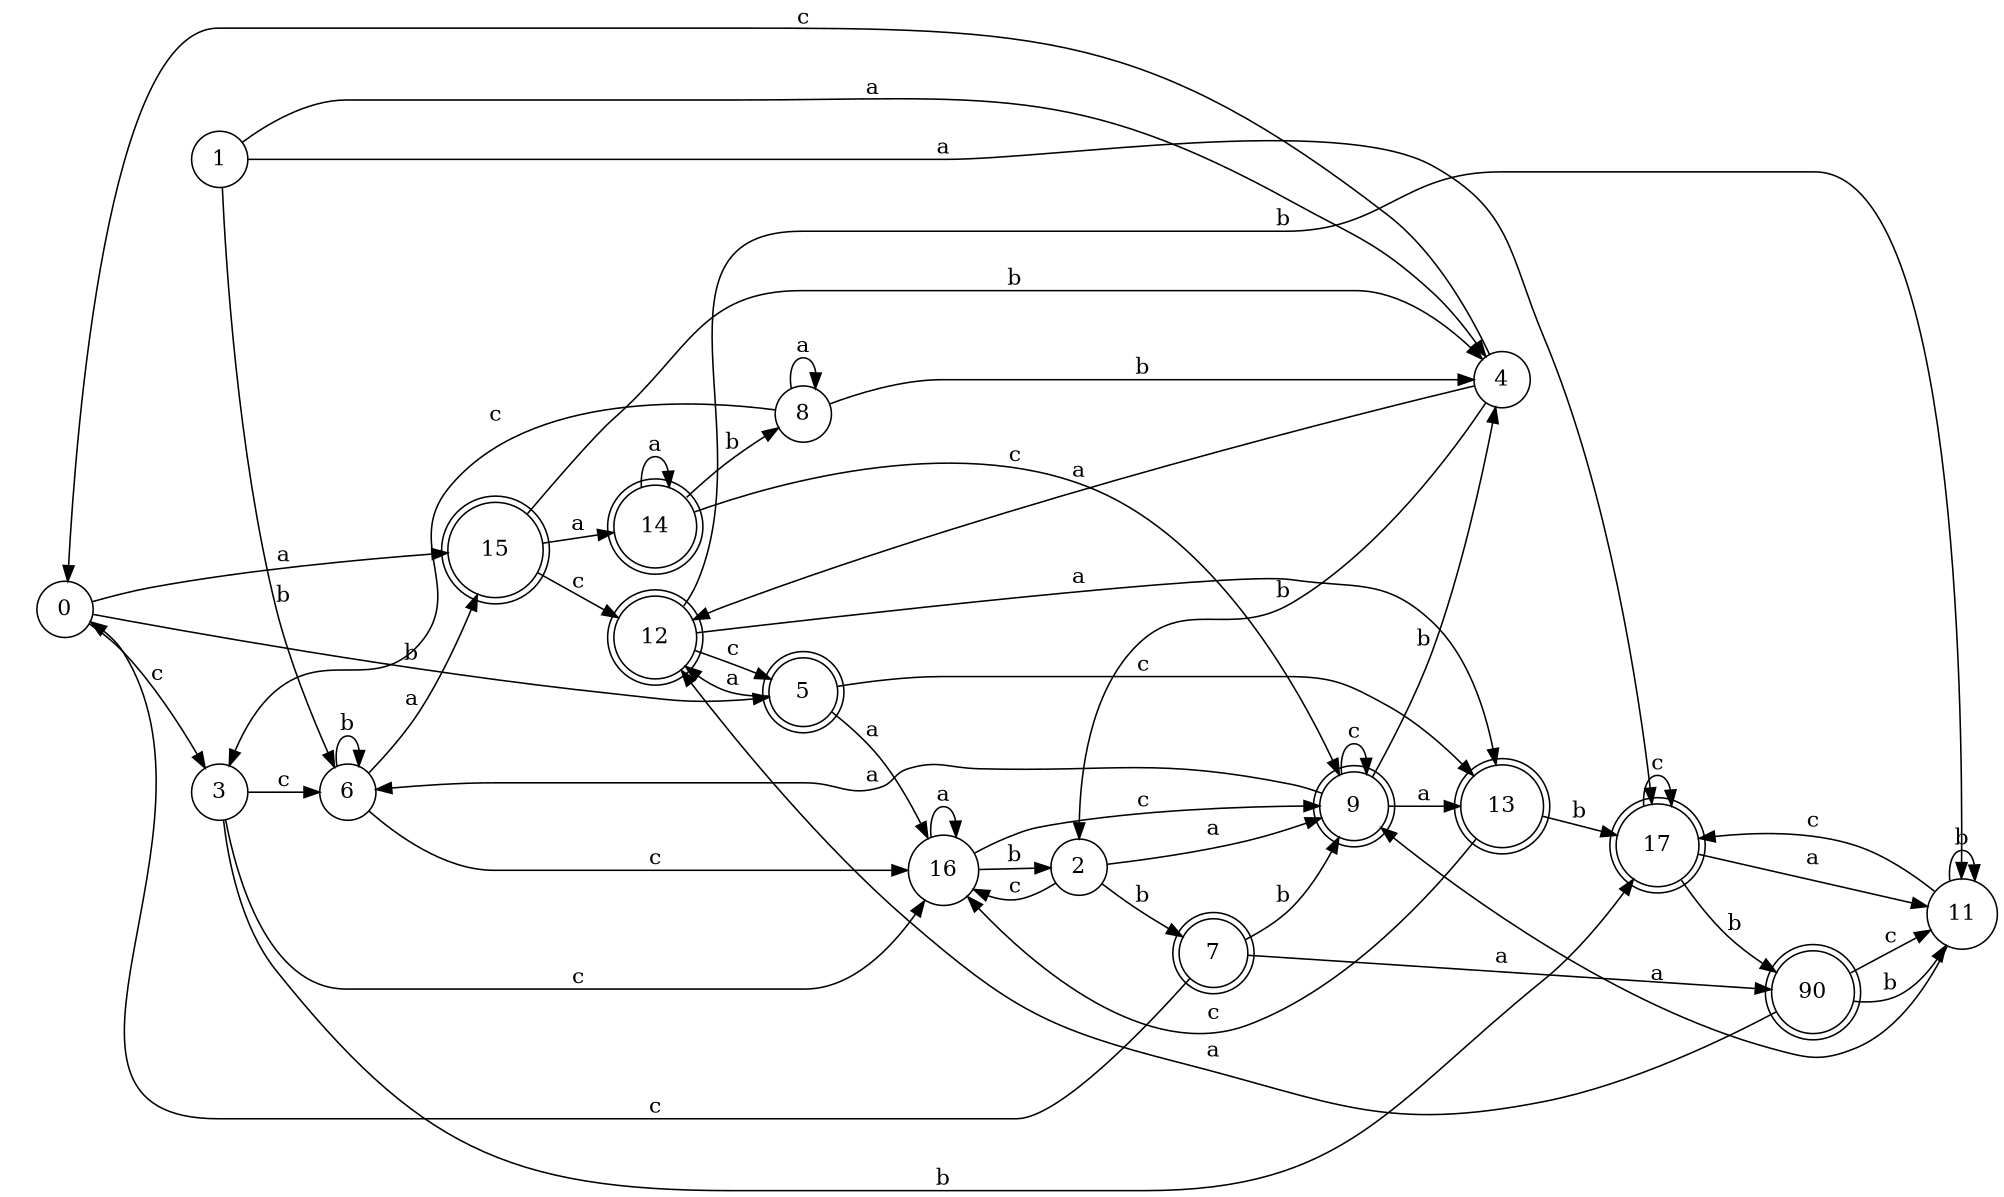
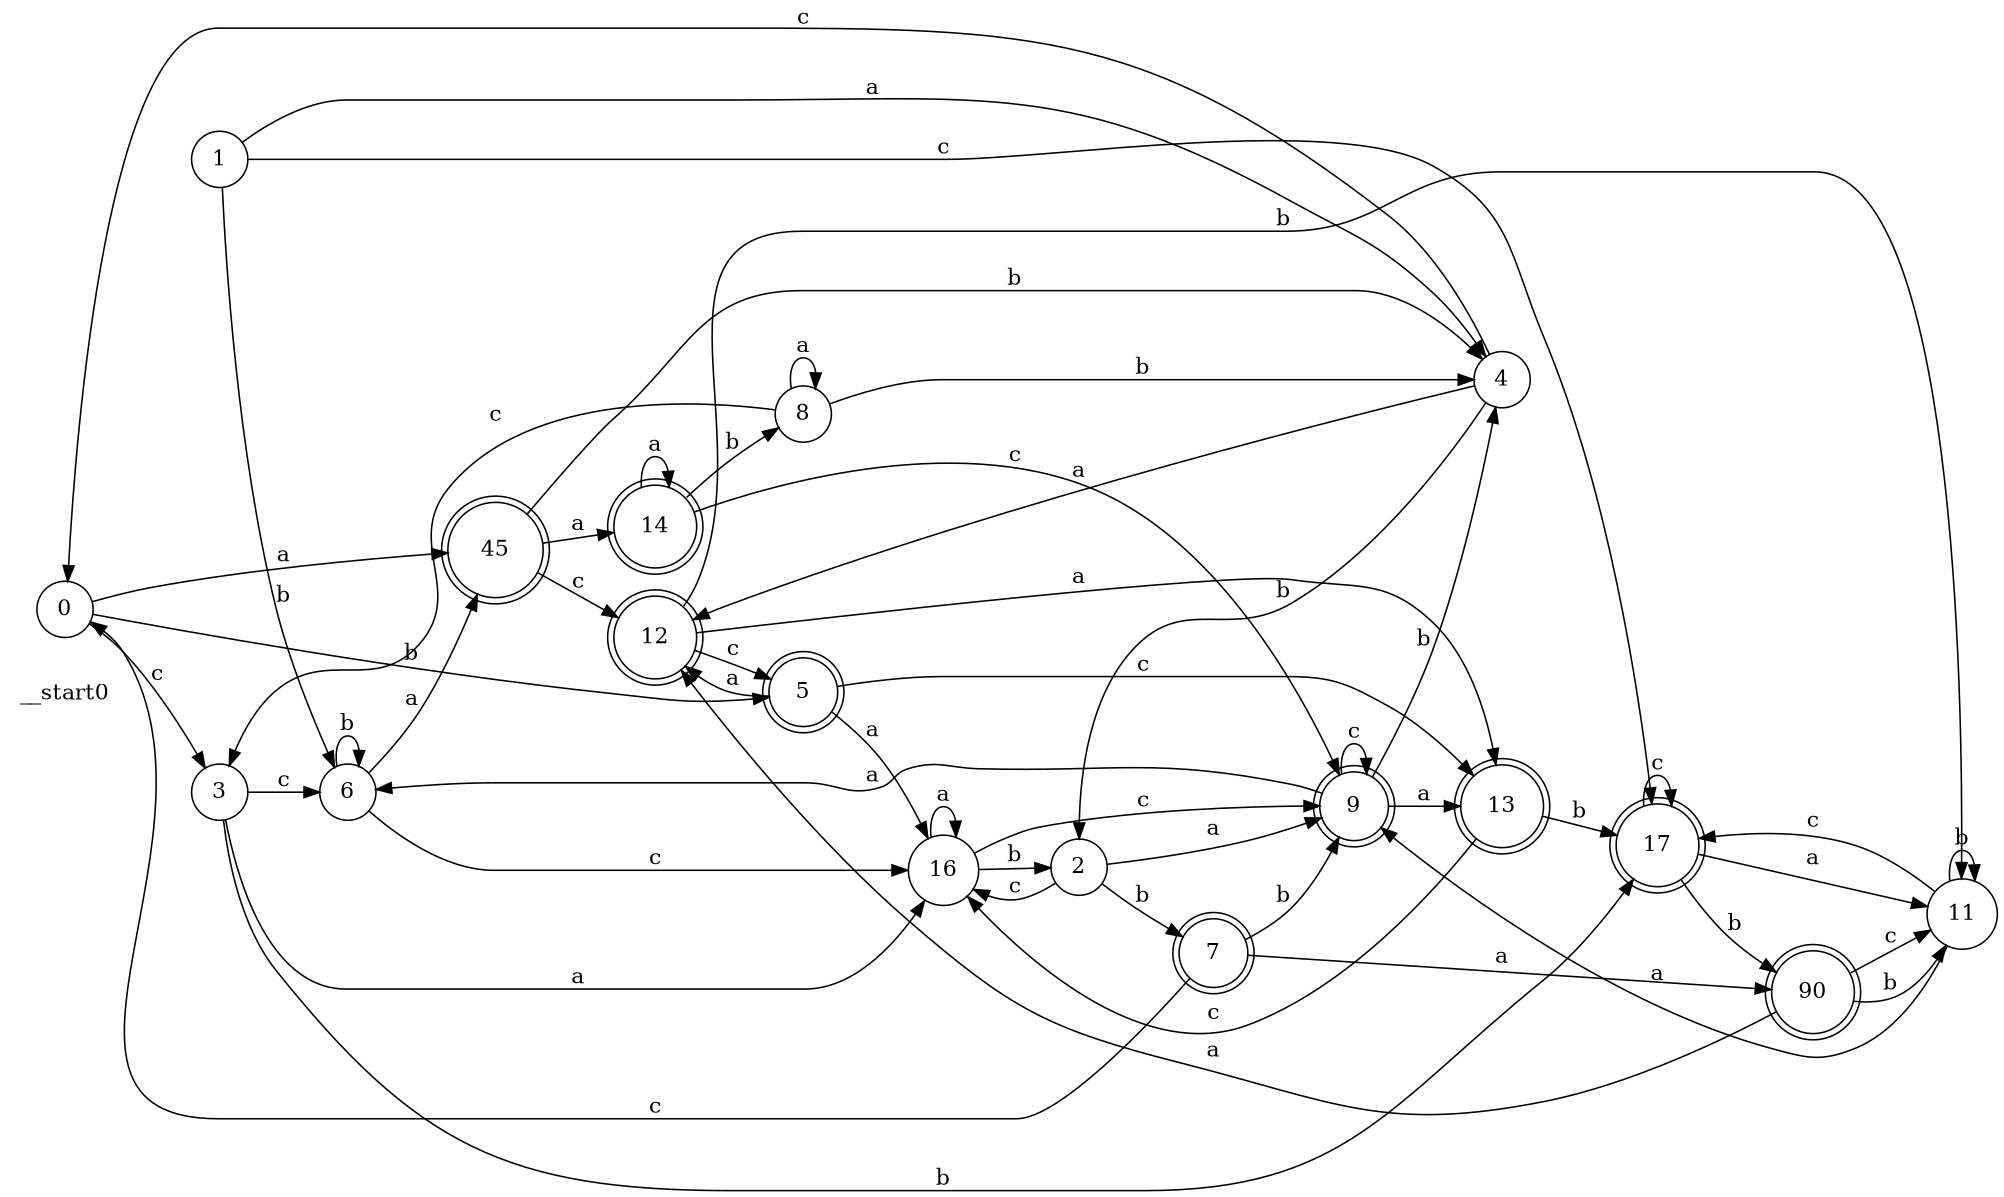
(944, 148) -> (944, 148)
(496, 550) -> (496, 550)
none -> (65, 694)
(578, 977) -> (578, 977)
